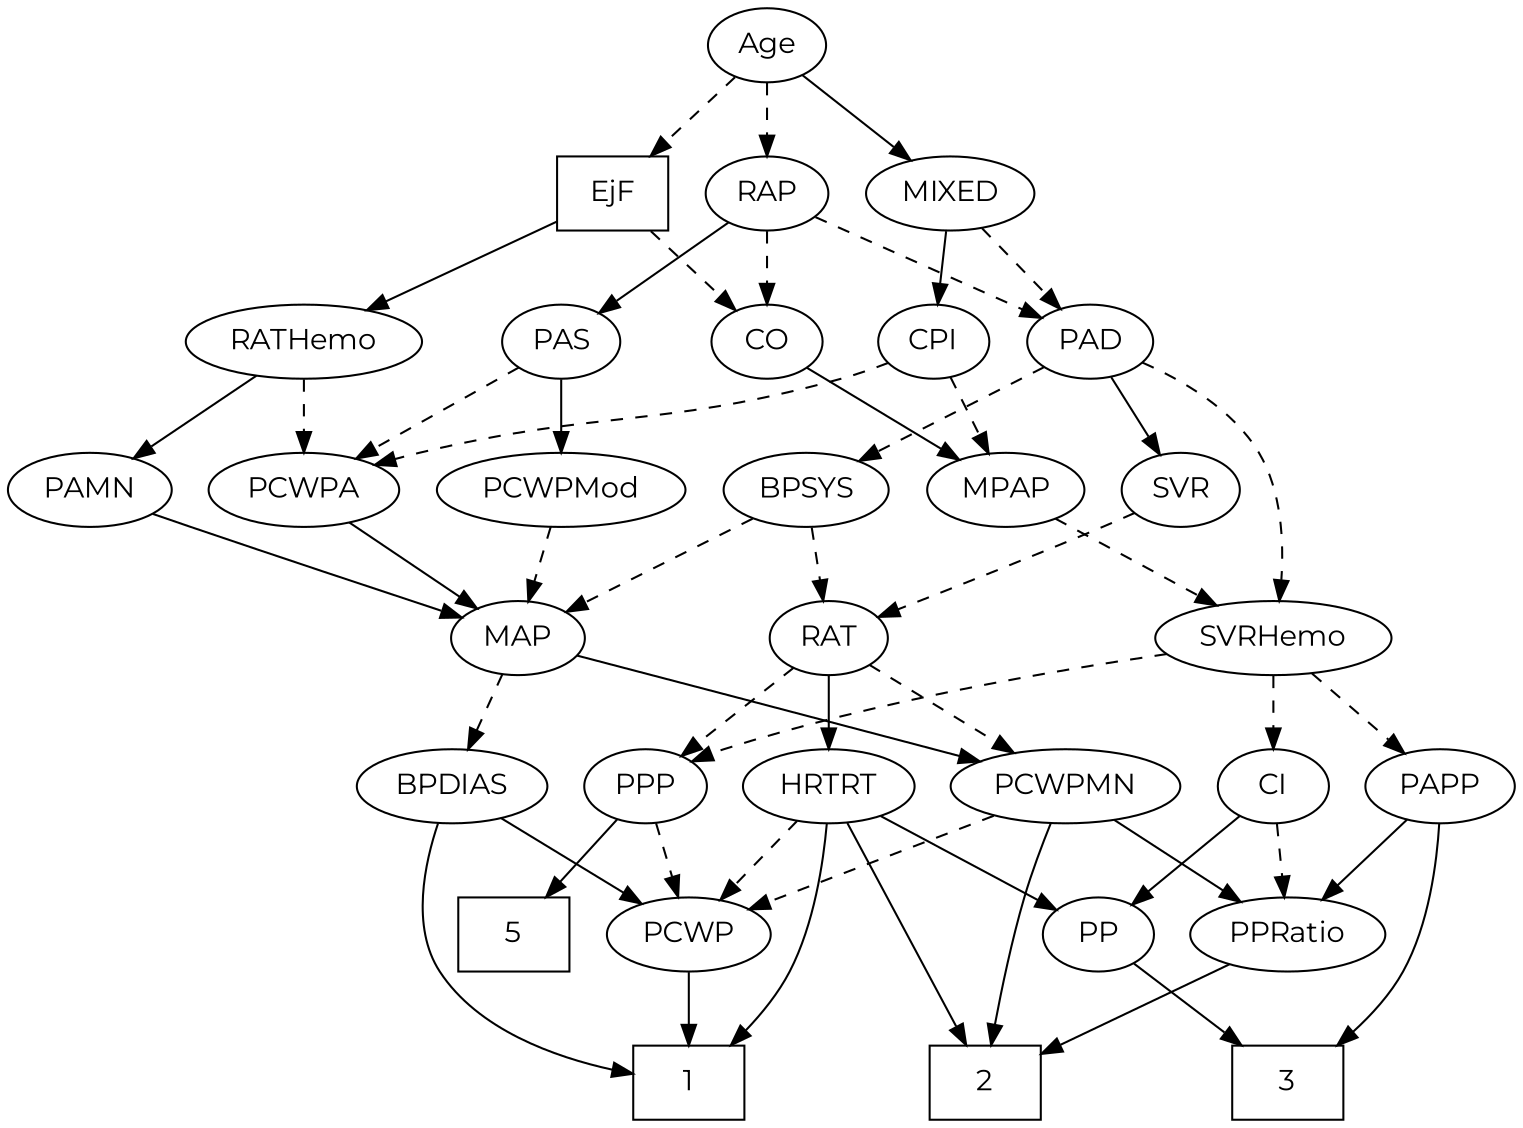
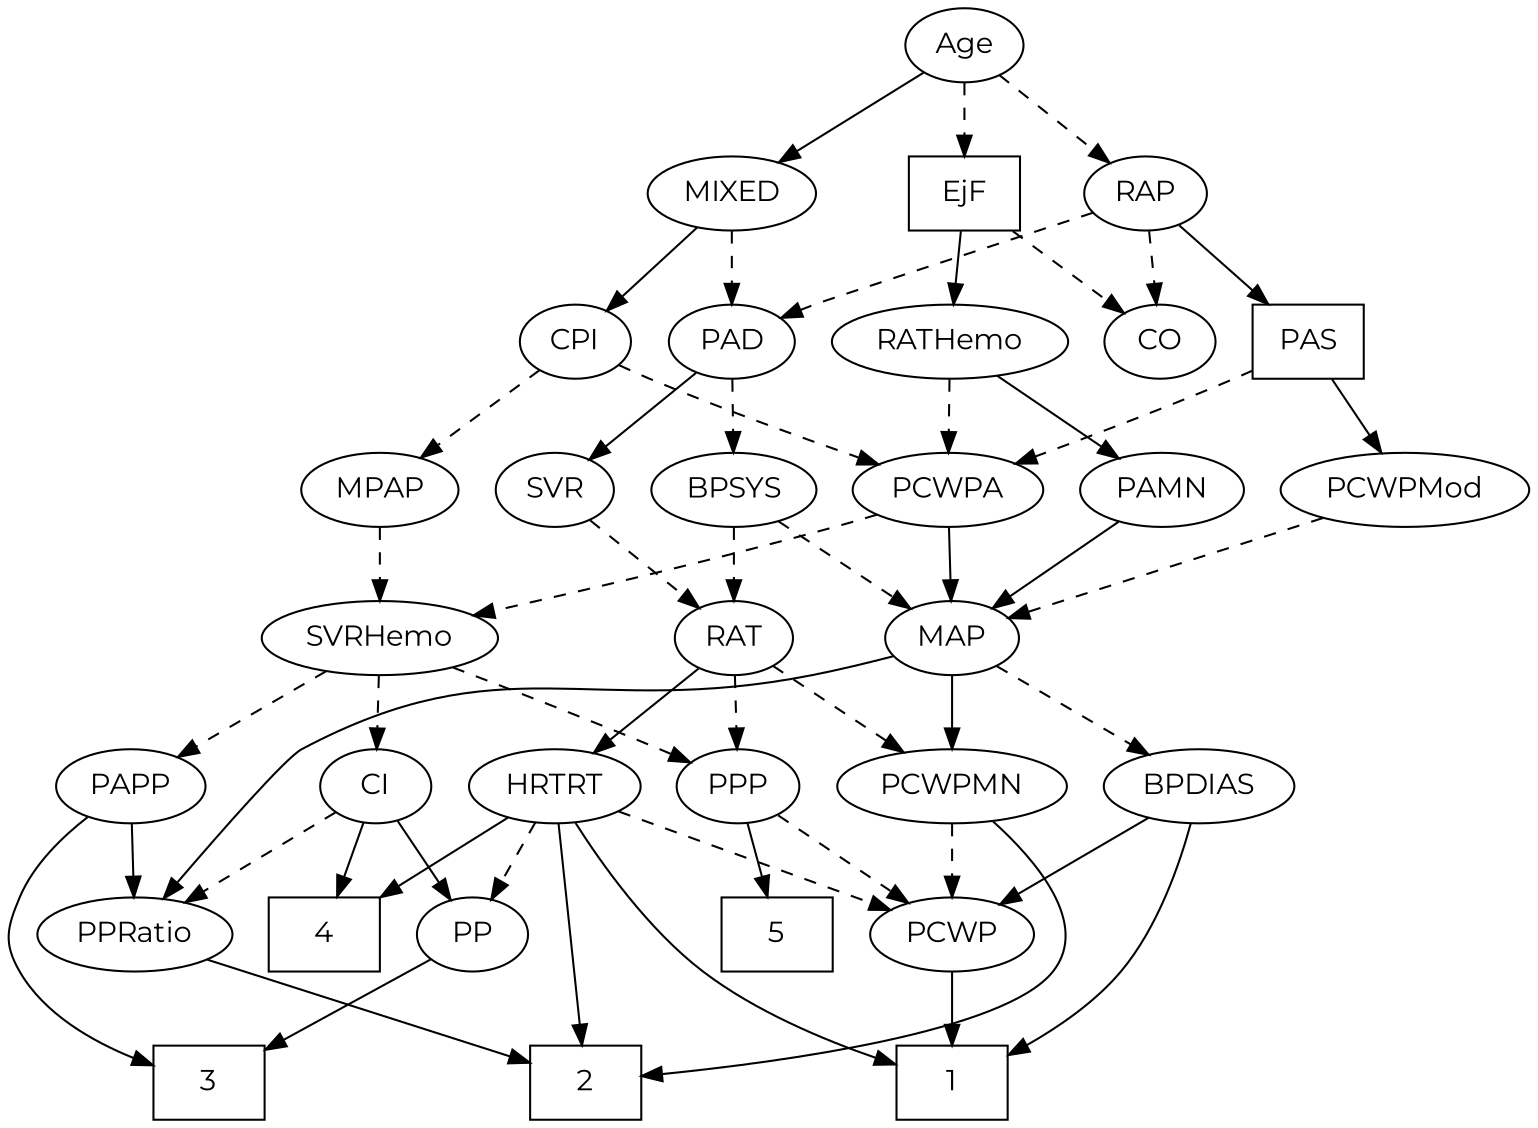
(561, 342) -> (1308, 342)
(874, 408) -> none
(1254, 445) -> (686, 565)
(1169, 855) -> (463, 694)
(959, 858) -> (519, 852)
none -> (324, 934)
